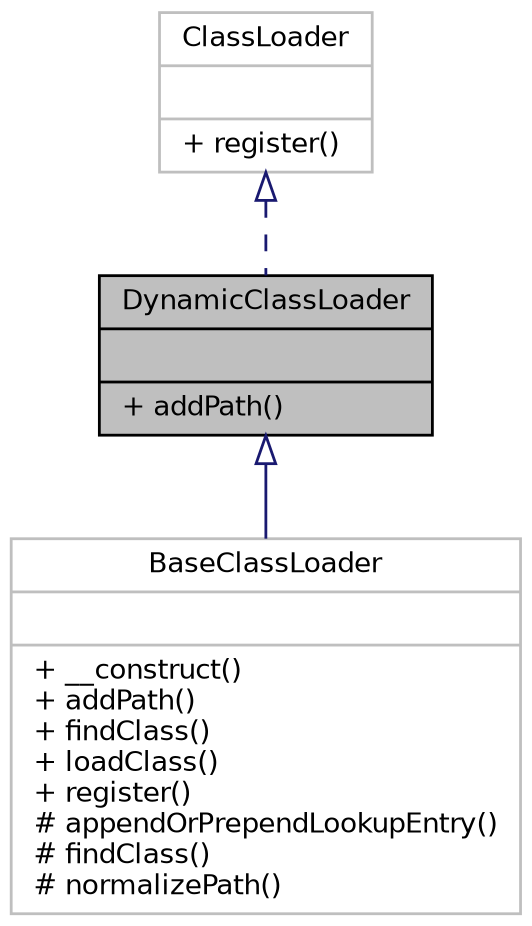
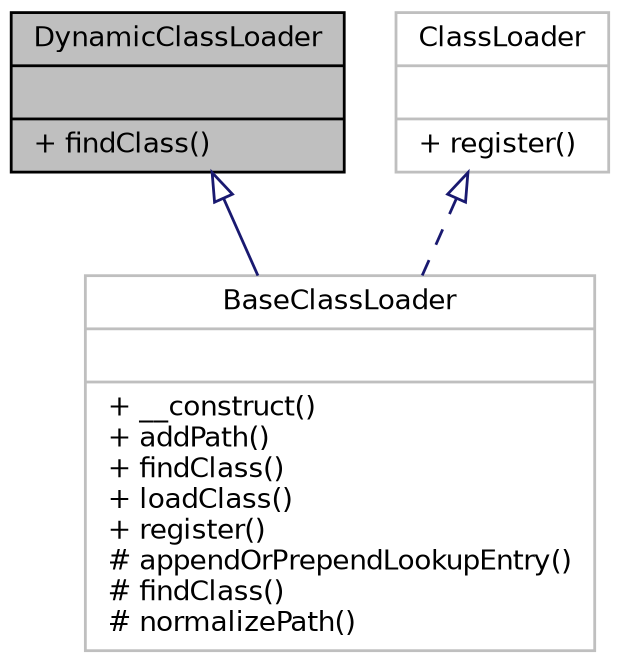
(266, 238) -> (439, 237)
(203, 407) -> (123, 144)
